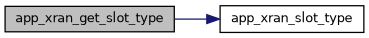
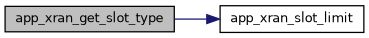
(292, 19) -> (292, 19)
